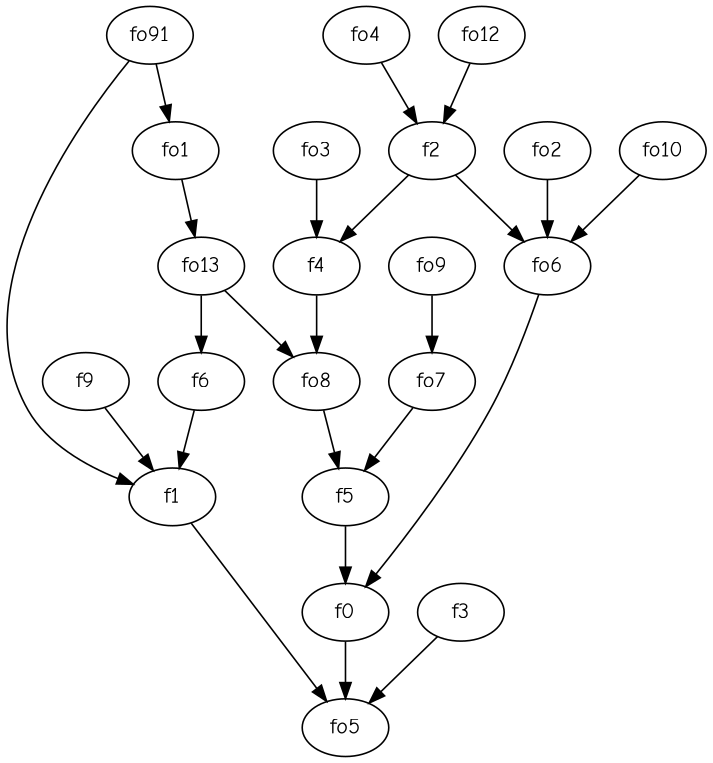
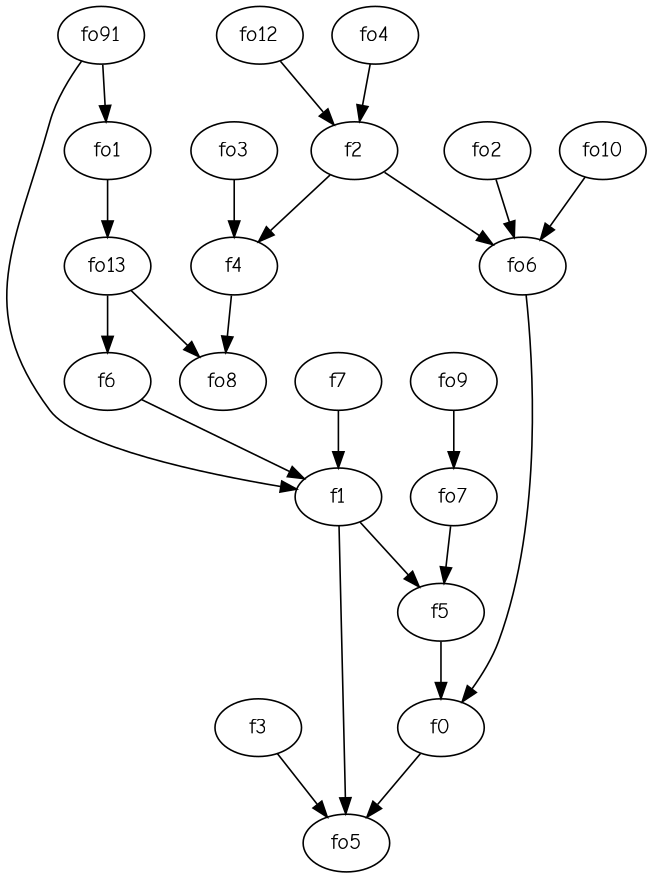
(86, 381) -> (338, 381)
(329, 431) -> (384, 549)
